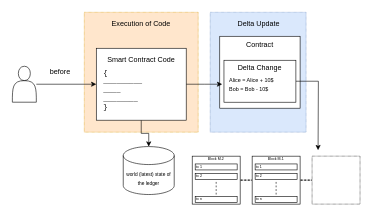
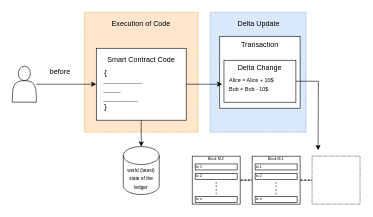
(260, 45) -> (260, 45)
(149, 171) -> (141, 171)
